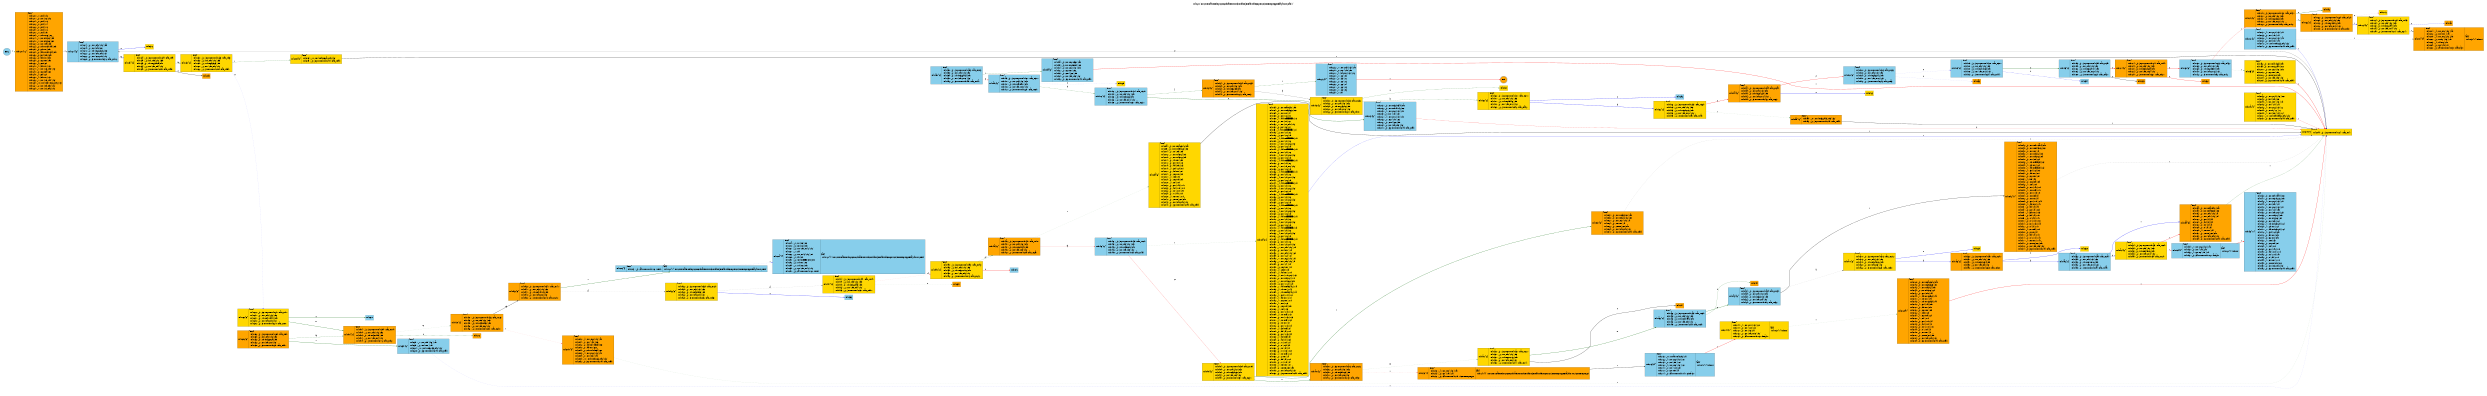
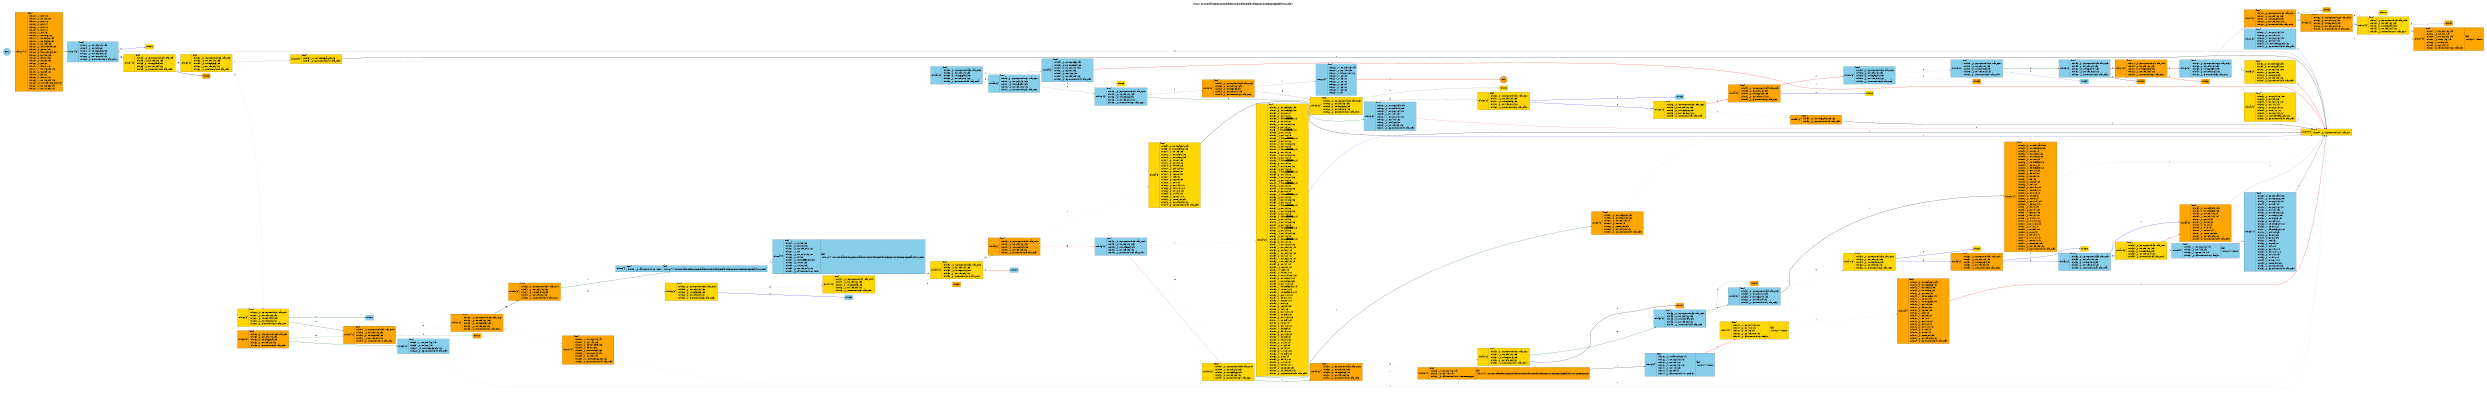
none -> (2311, 165)
